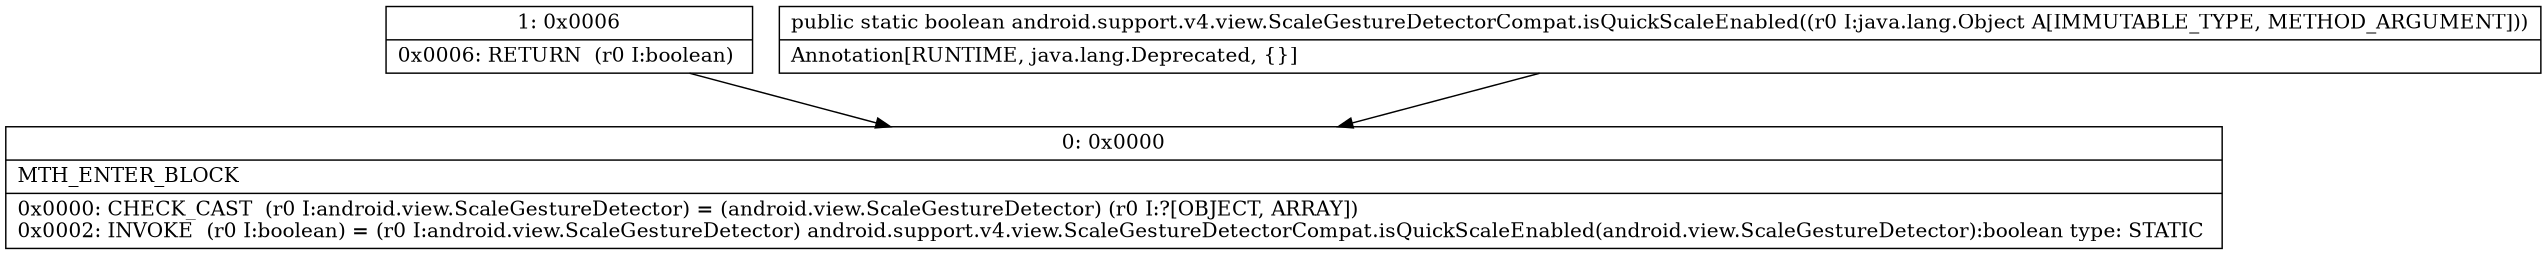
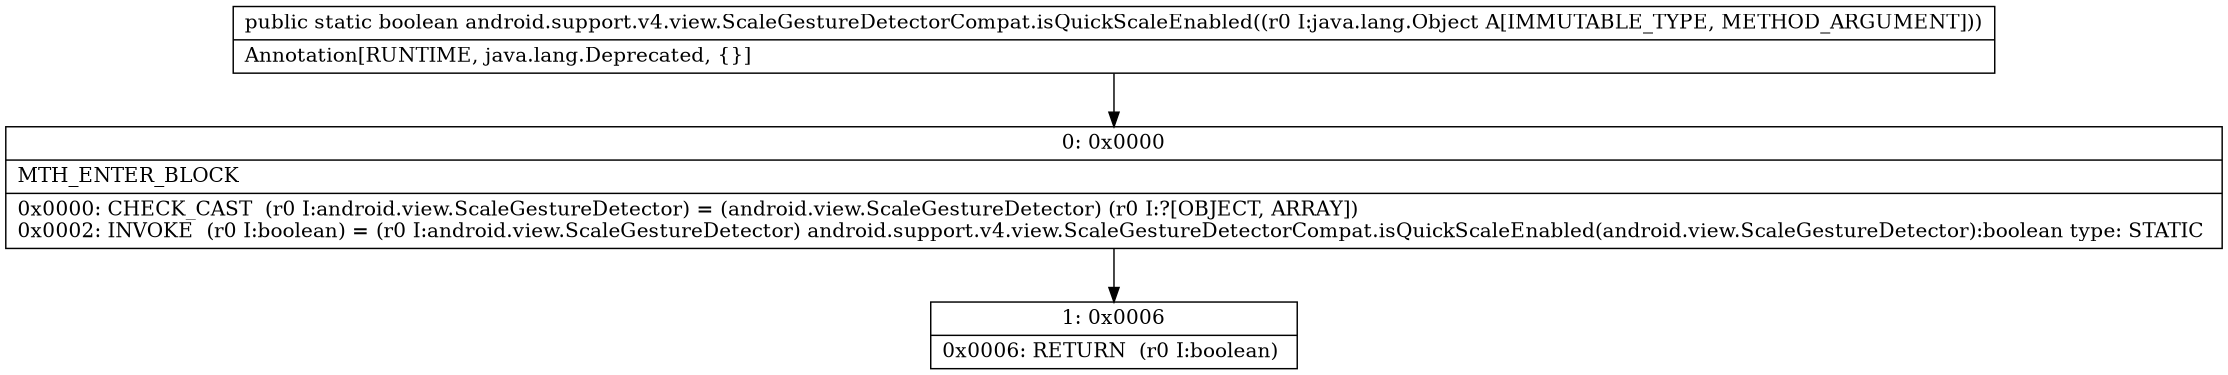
(783, 98) -> (1114, 268)
